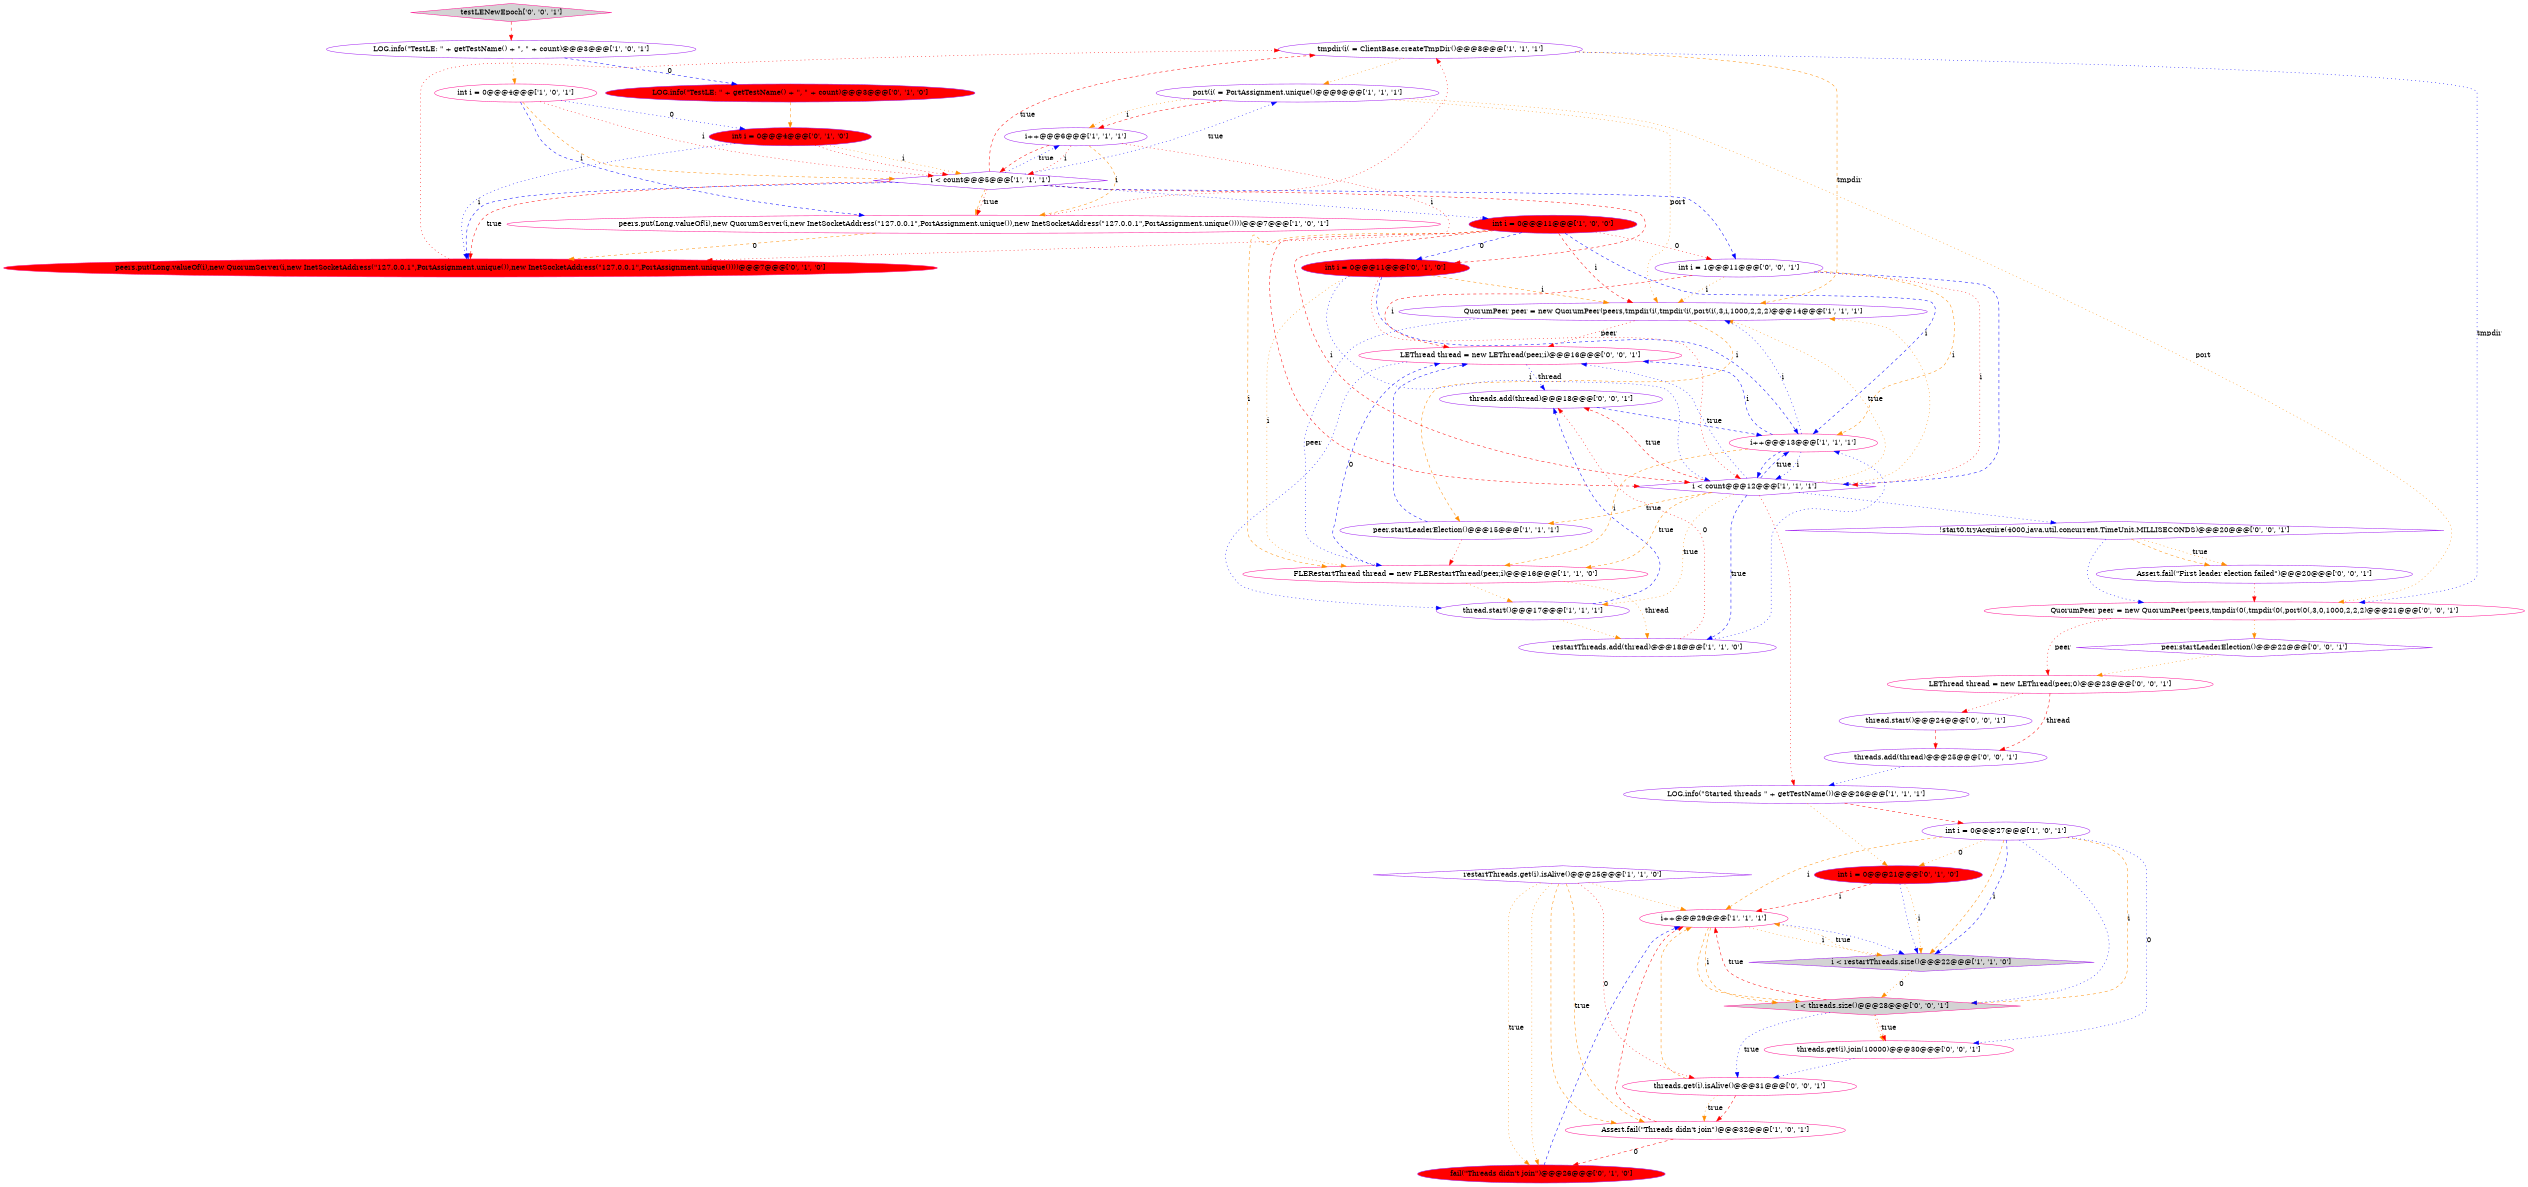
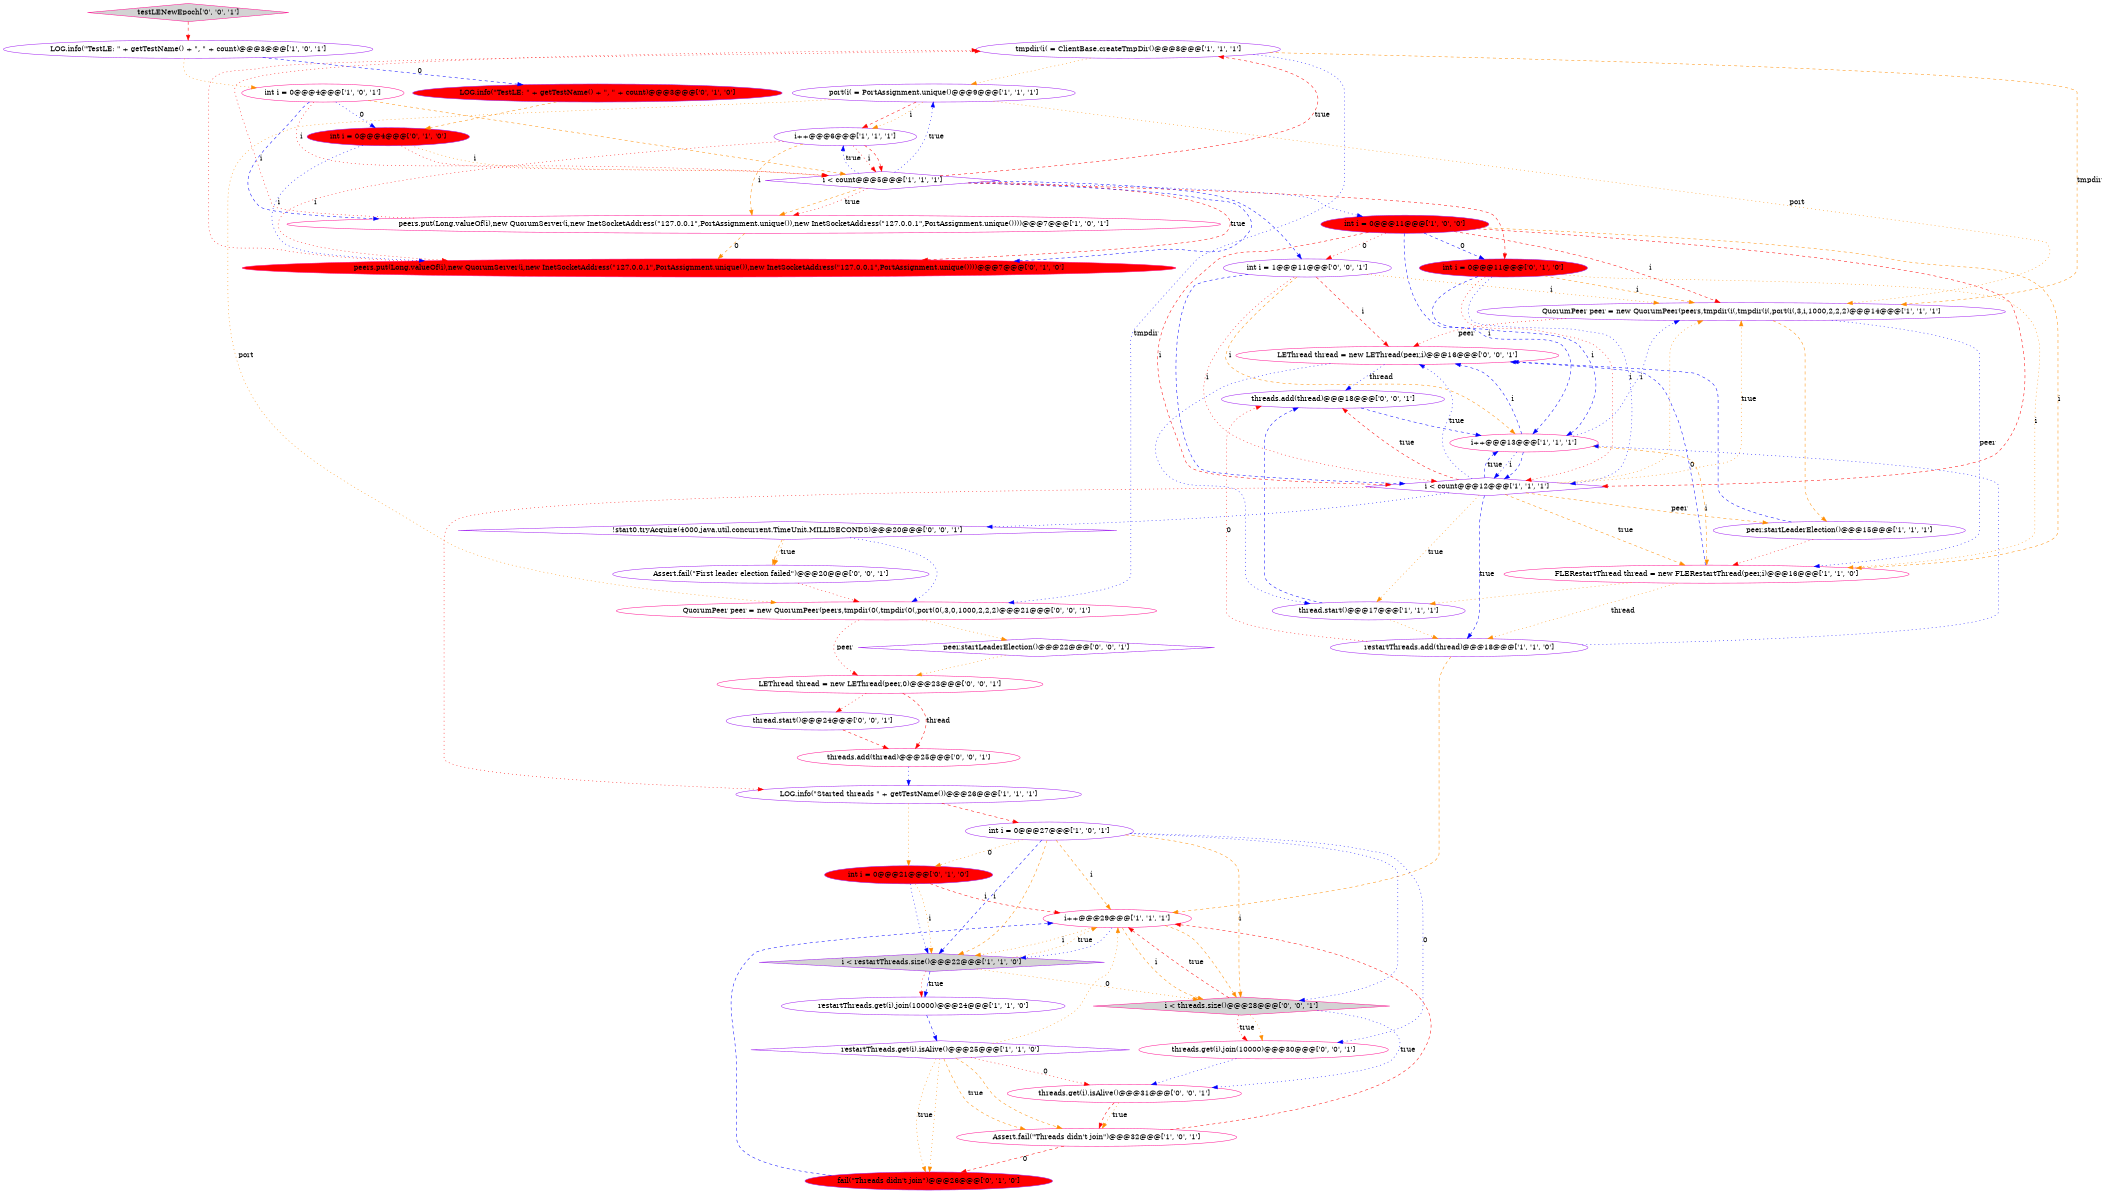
(1654, 509) -> (1680, 509)
(1936, 758) -> (909, 758)
(1661, 1004) -> (1421, 868)
none -> (923, 1006)
